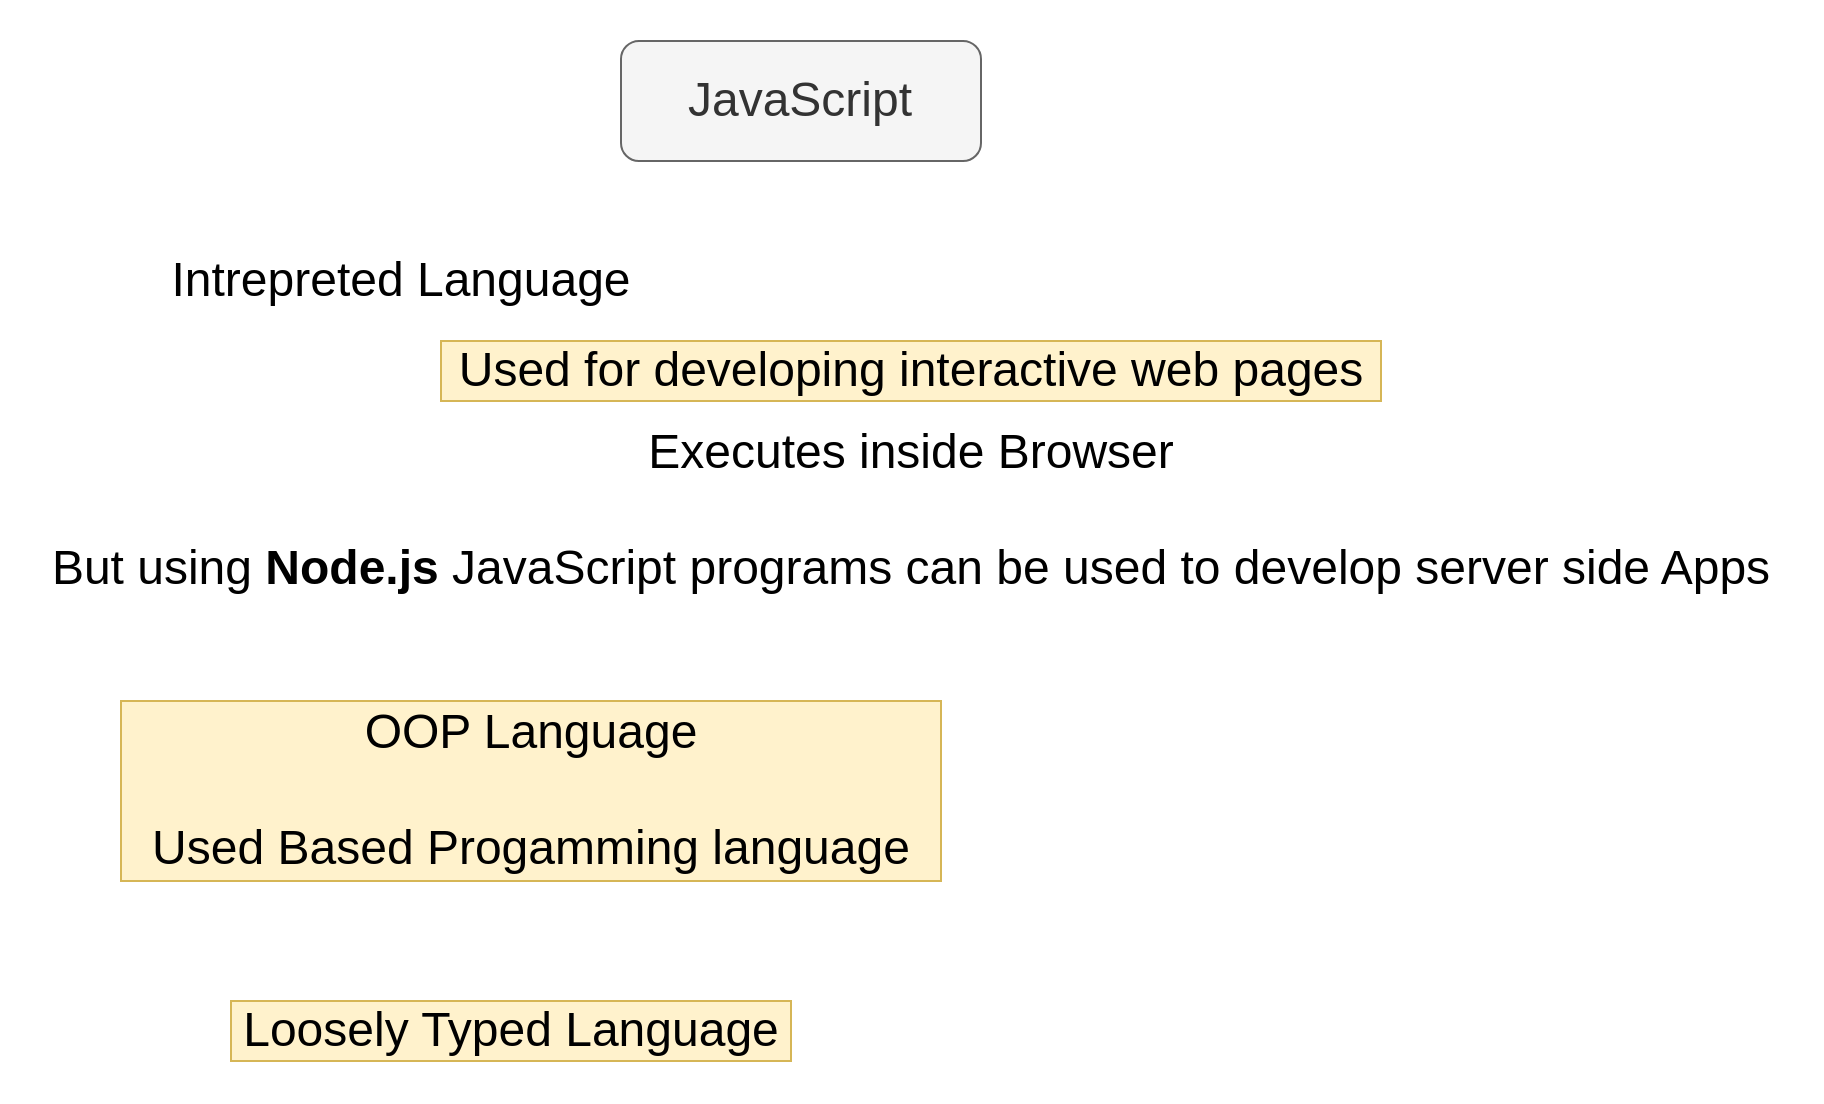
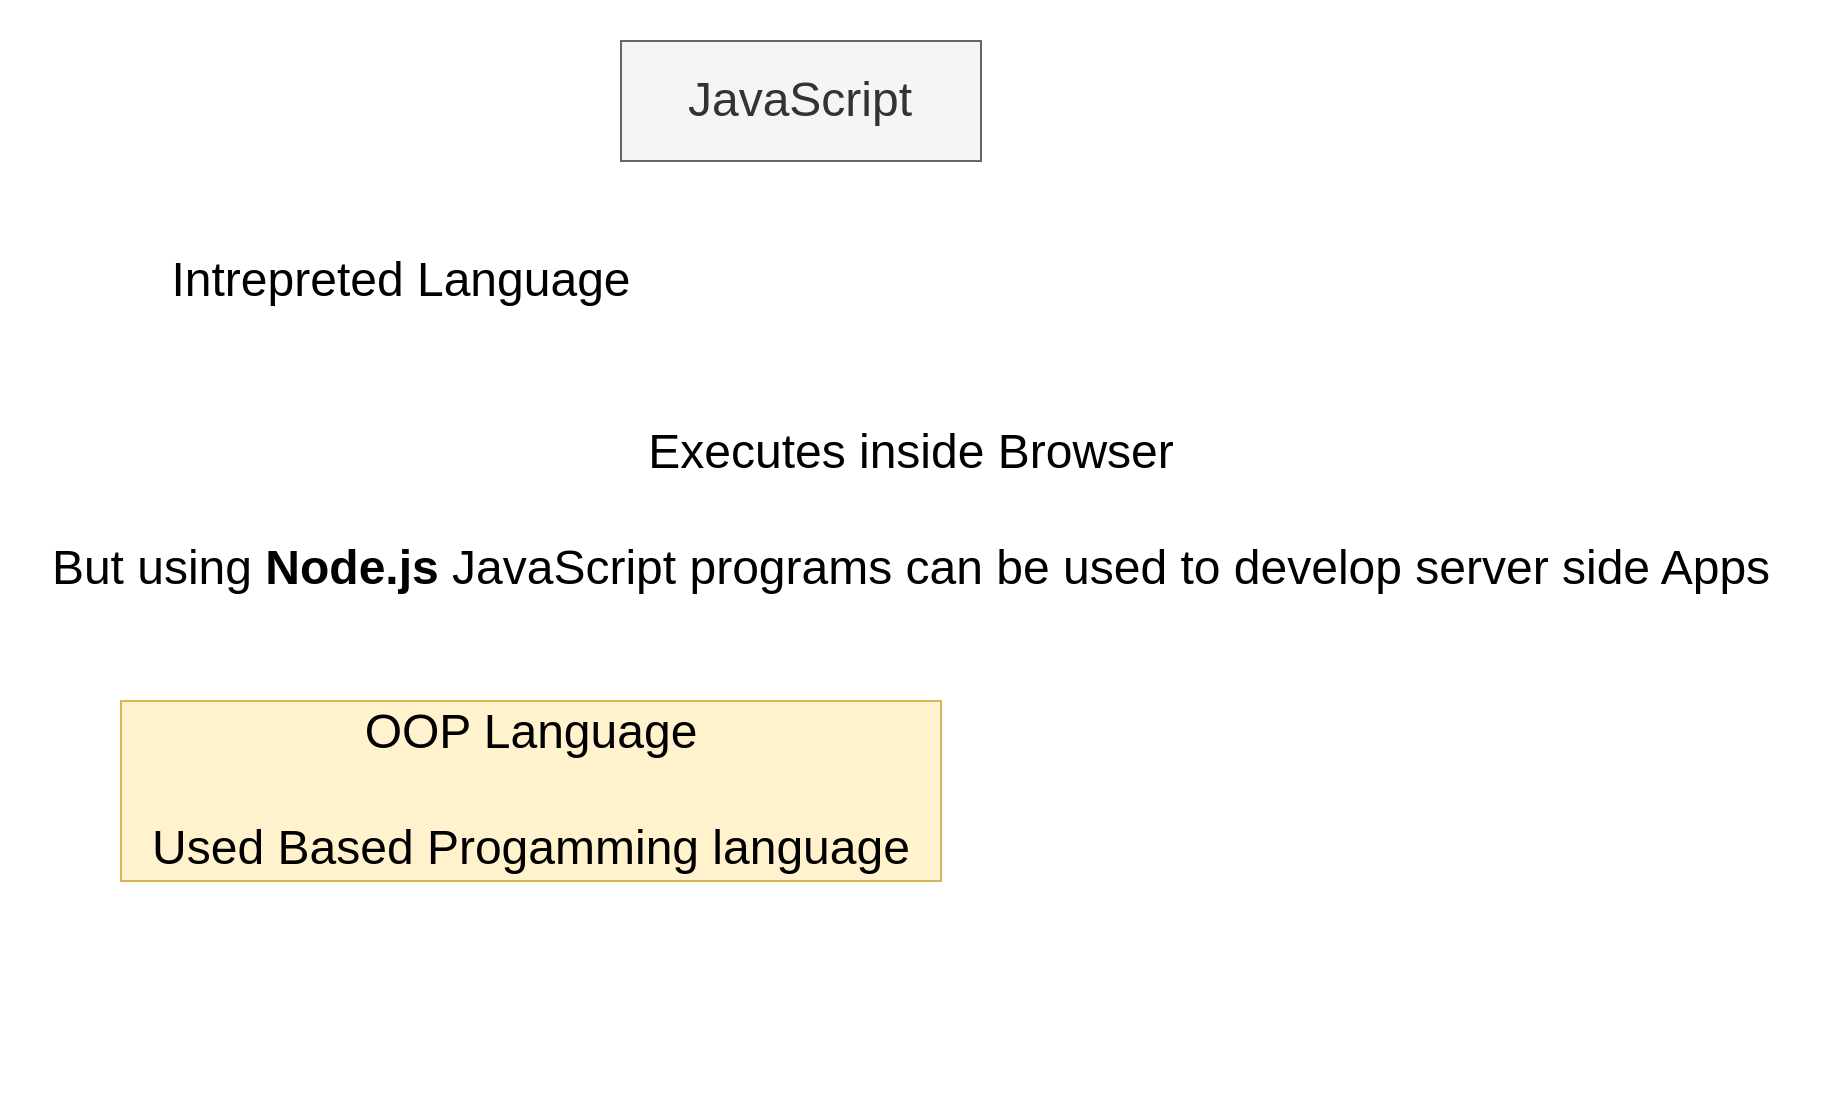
(801, 101) -> (801, 101)
(911, 371) -> none
(511, 1031) -> none
